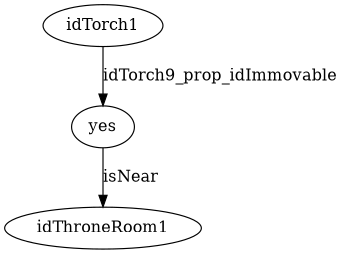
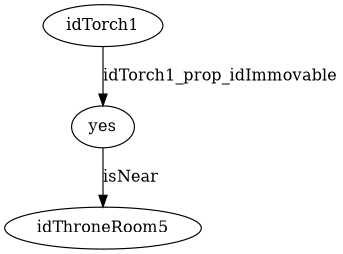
(221, 76) -> (221, 76)
(103, 228) -> (103, 228)
